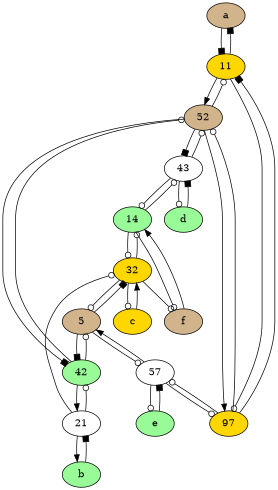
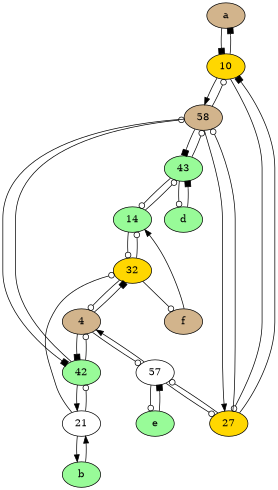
(226, 67) -> (226, 67)
(203, 118) -> (203, 118)
(183, 169) -> (183, 169)
(156, 267) -> none
(81, 322) -> (81, 322)
(132, 322) -> none
(229, 424) -> (229, 424)
(86, 453) -> (86, 453)
